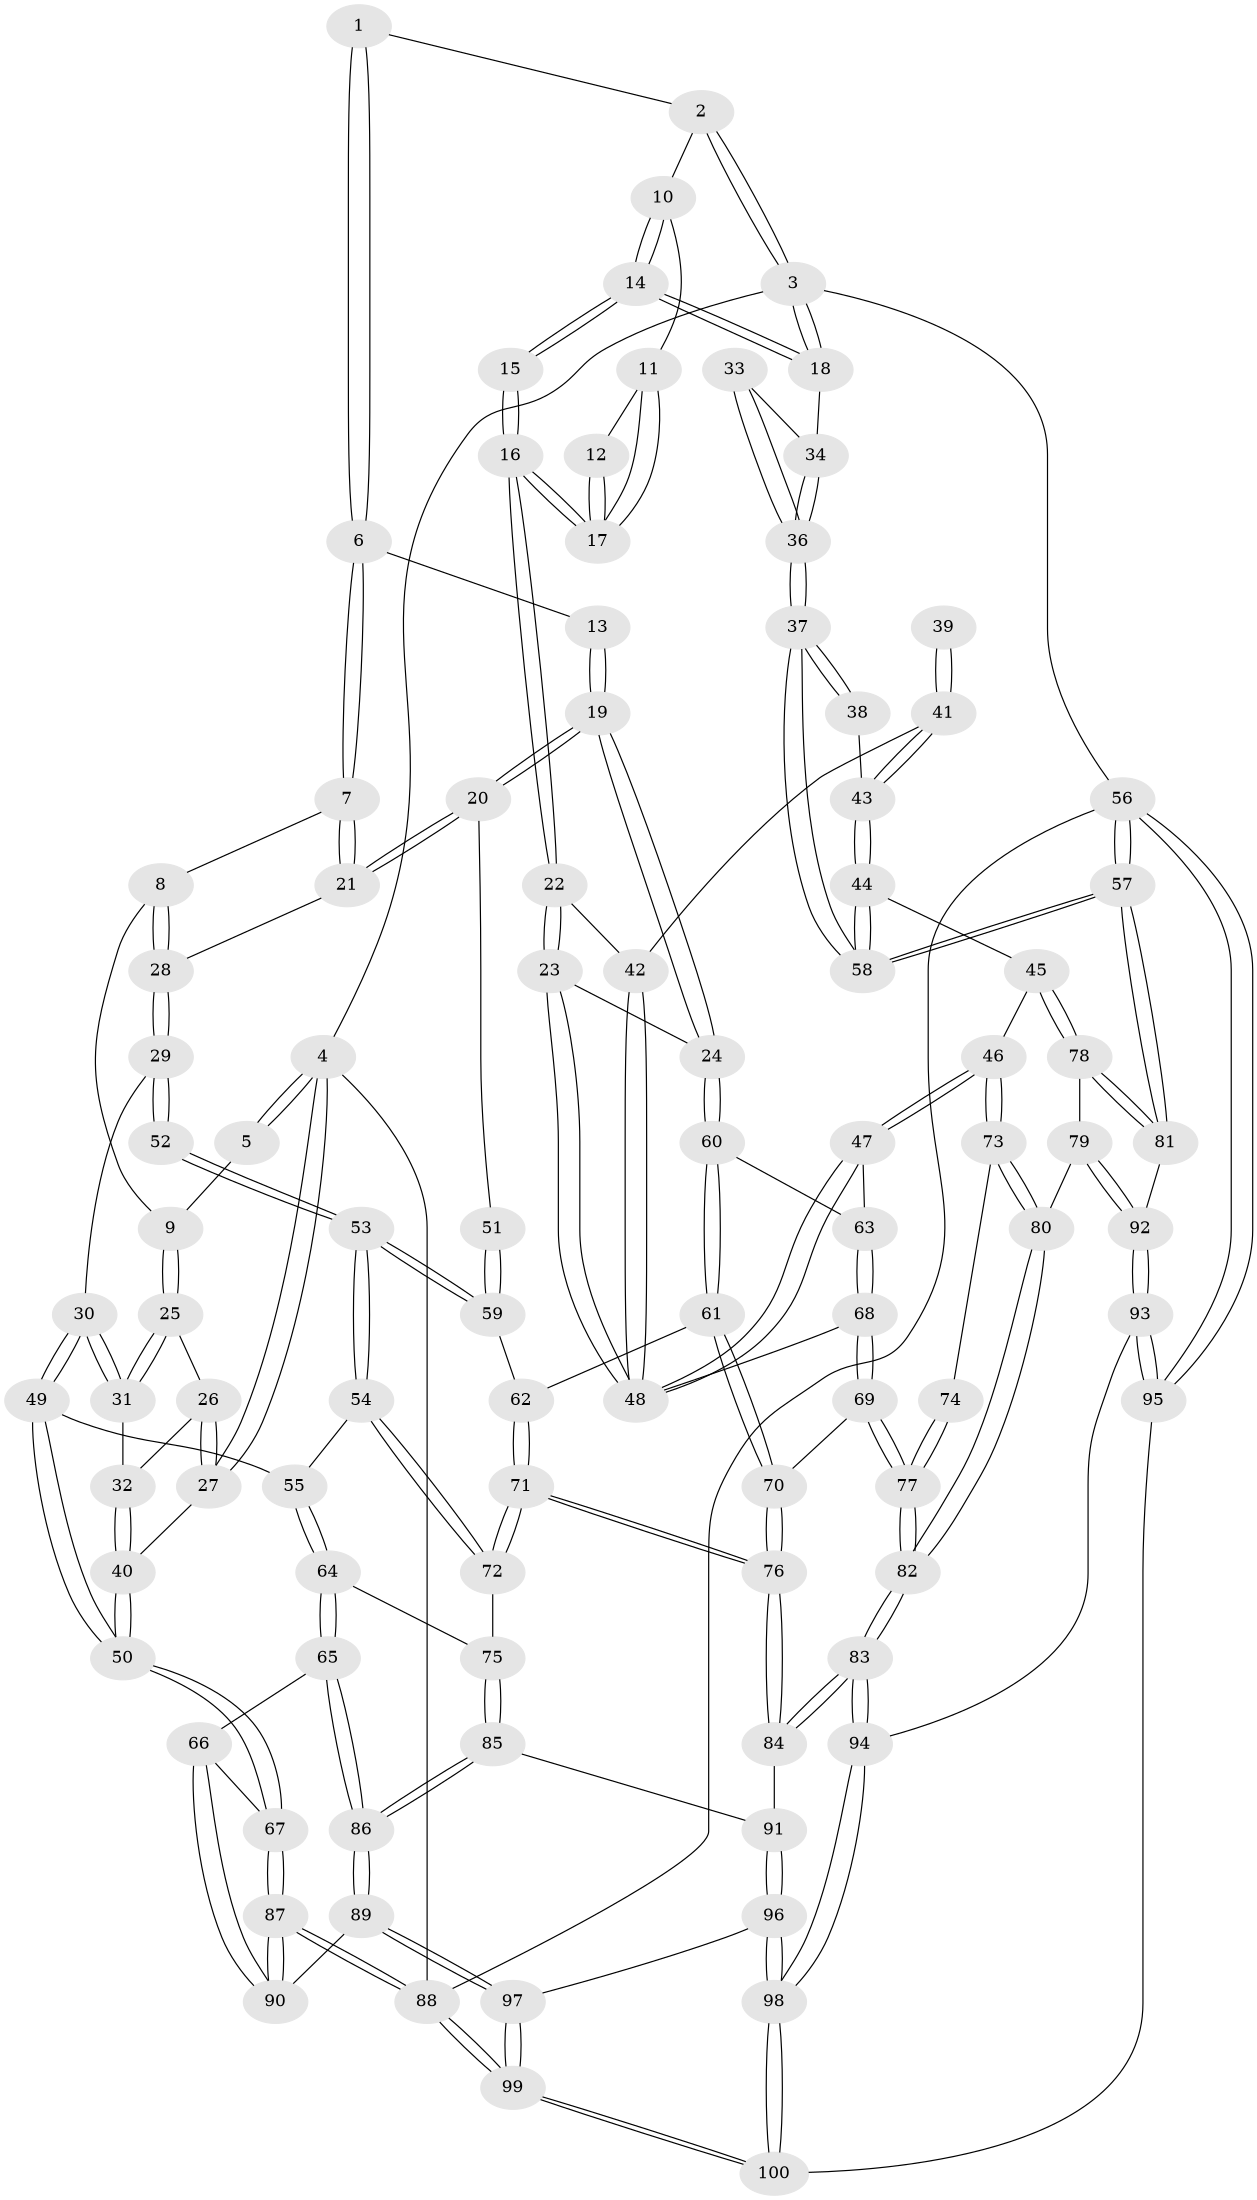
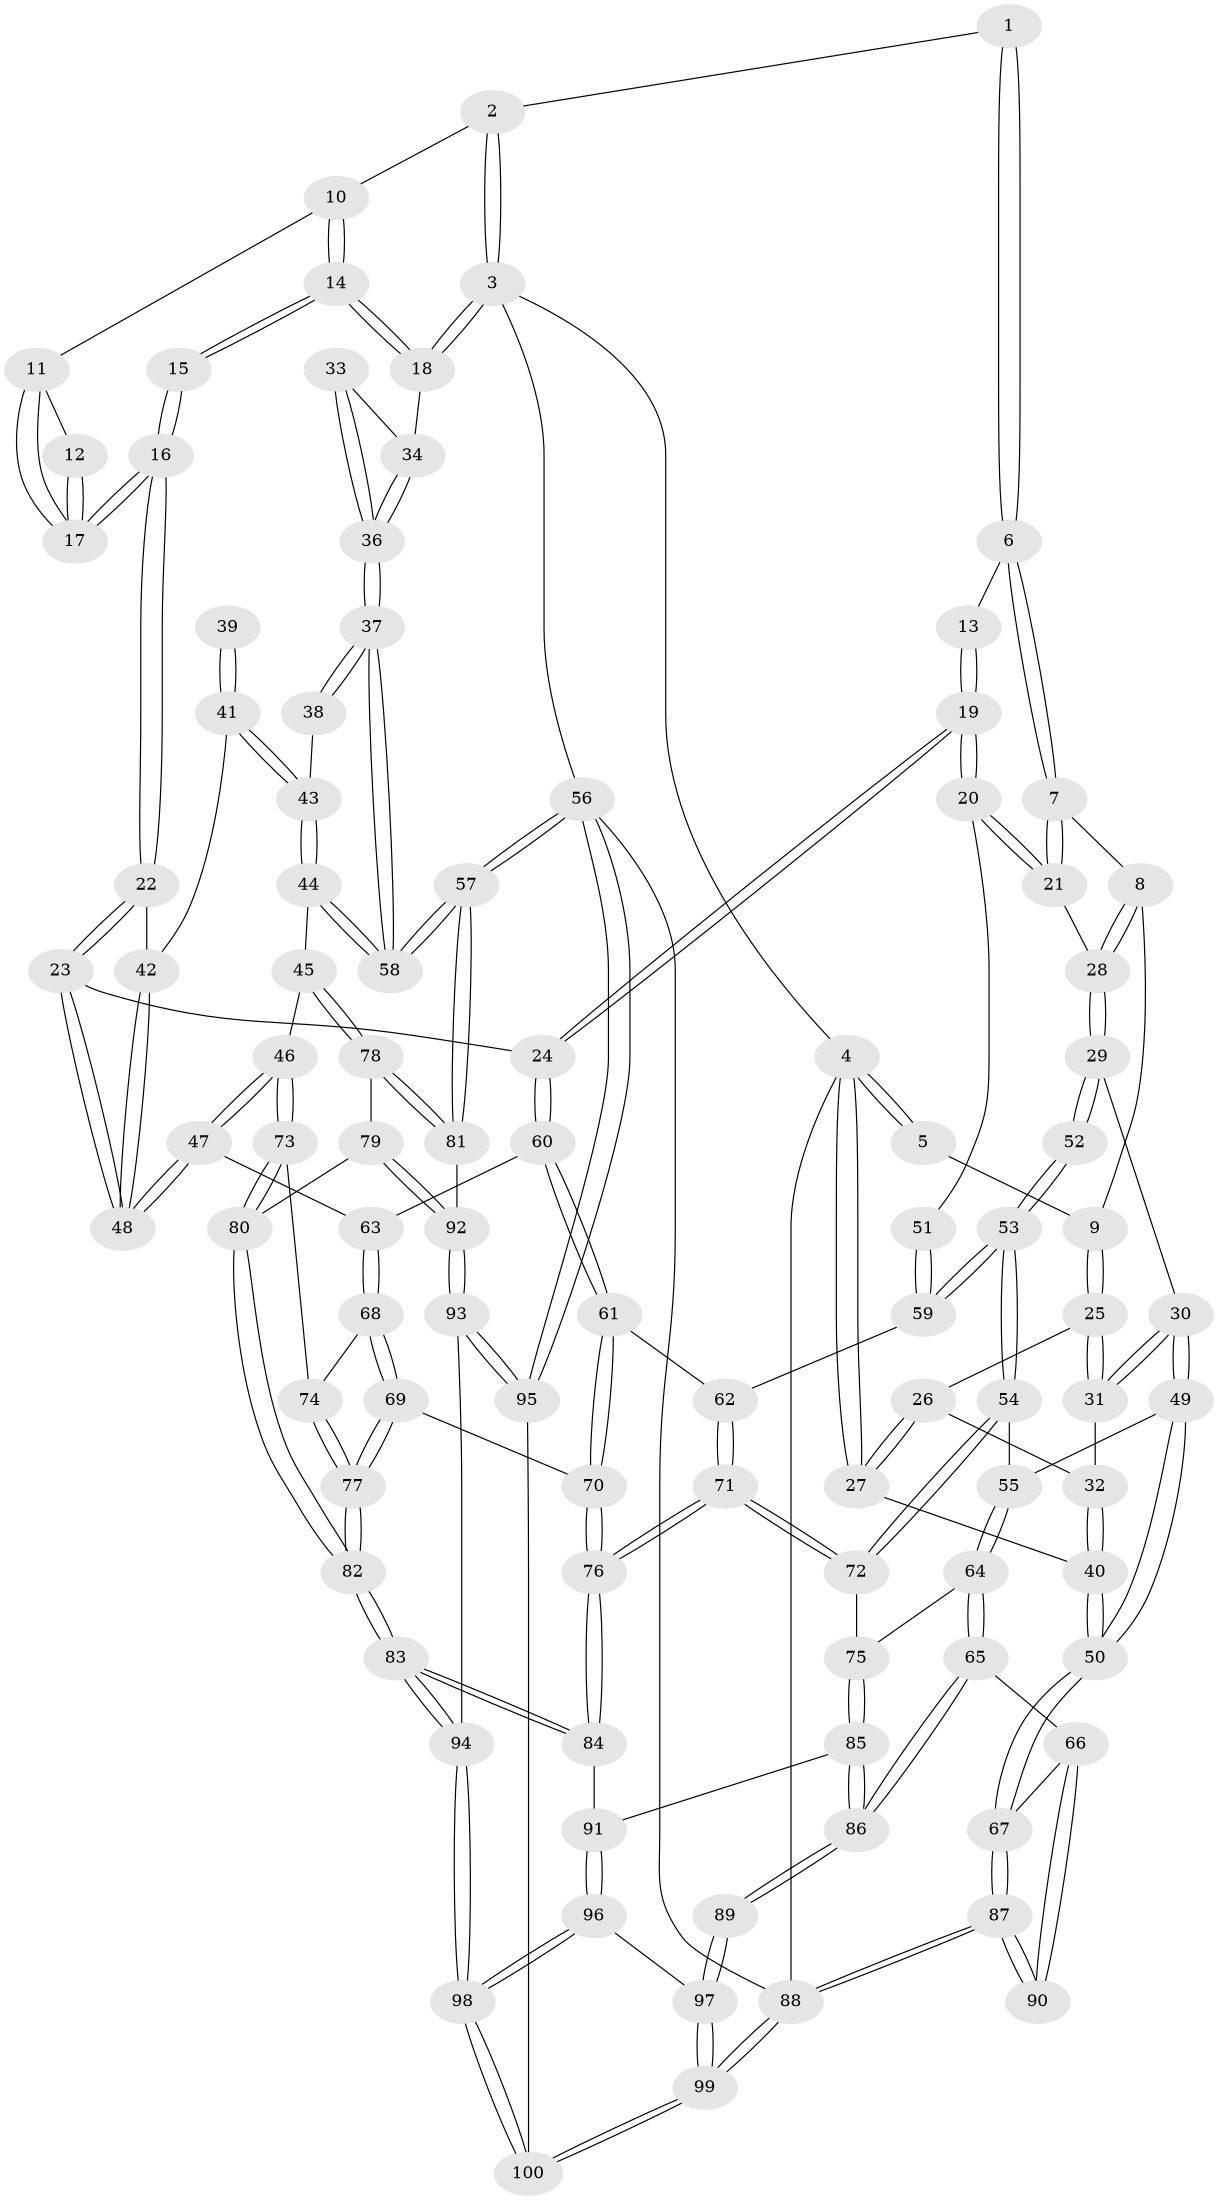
(752, 1360) -> (341, 1358)
(319, 1959) -> none
